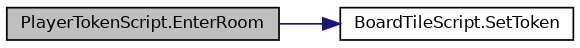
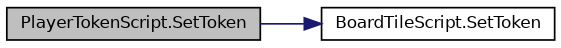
(143, 24) -> (134, 24)
